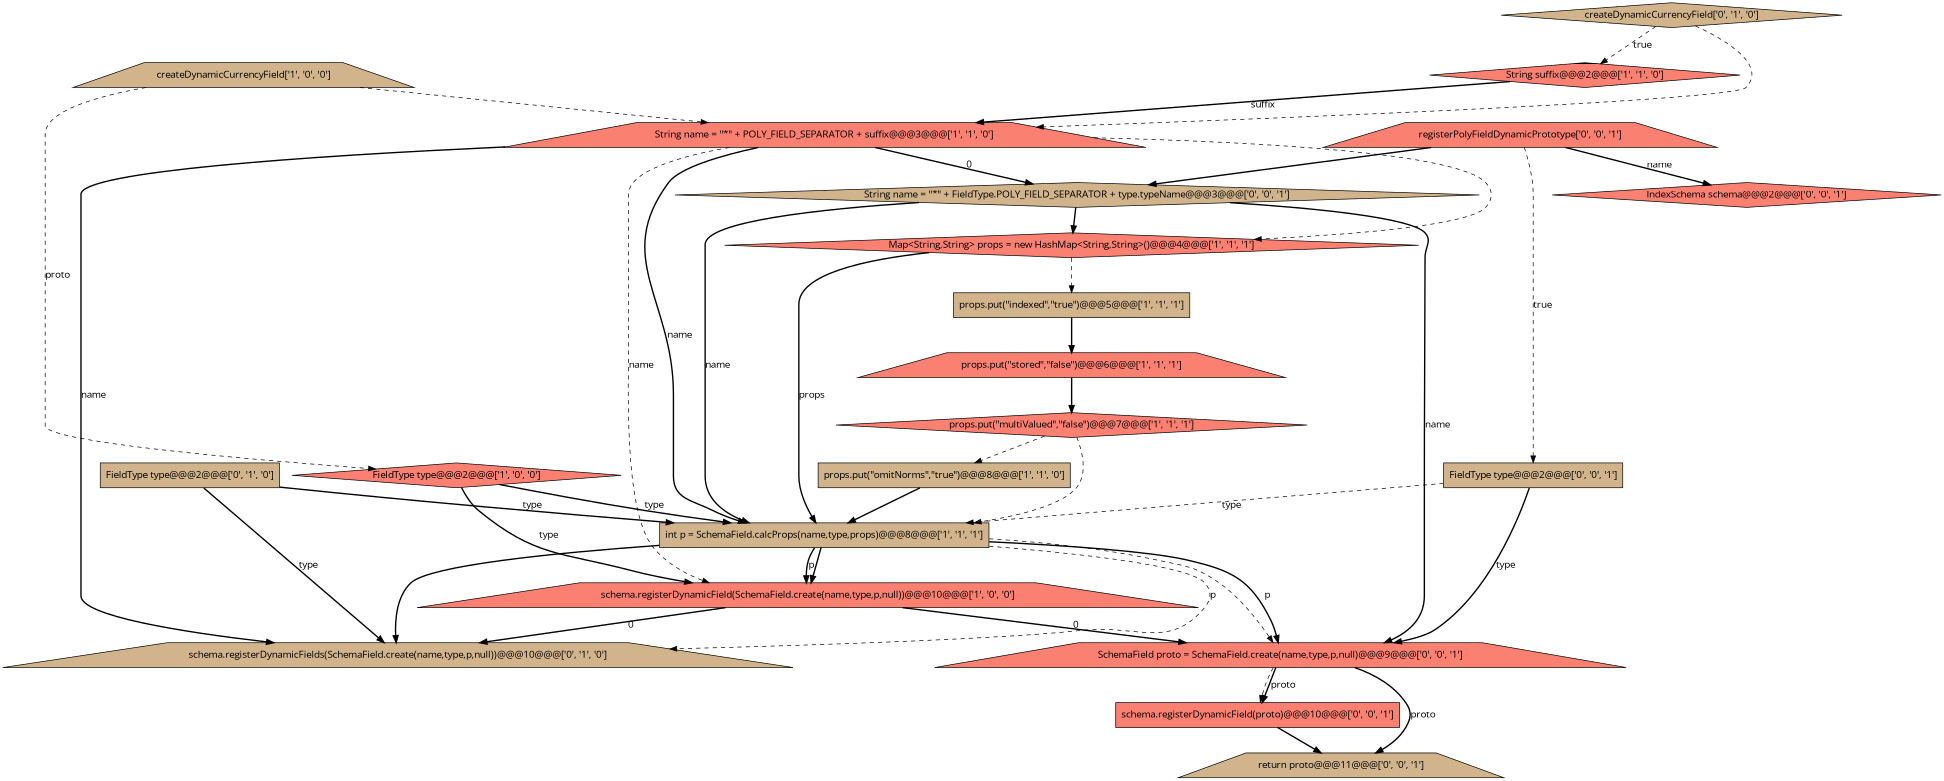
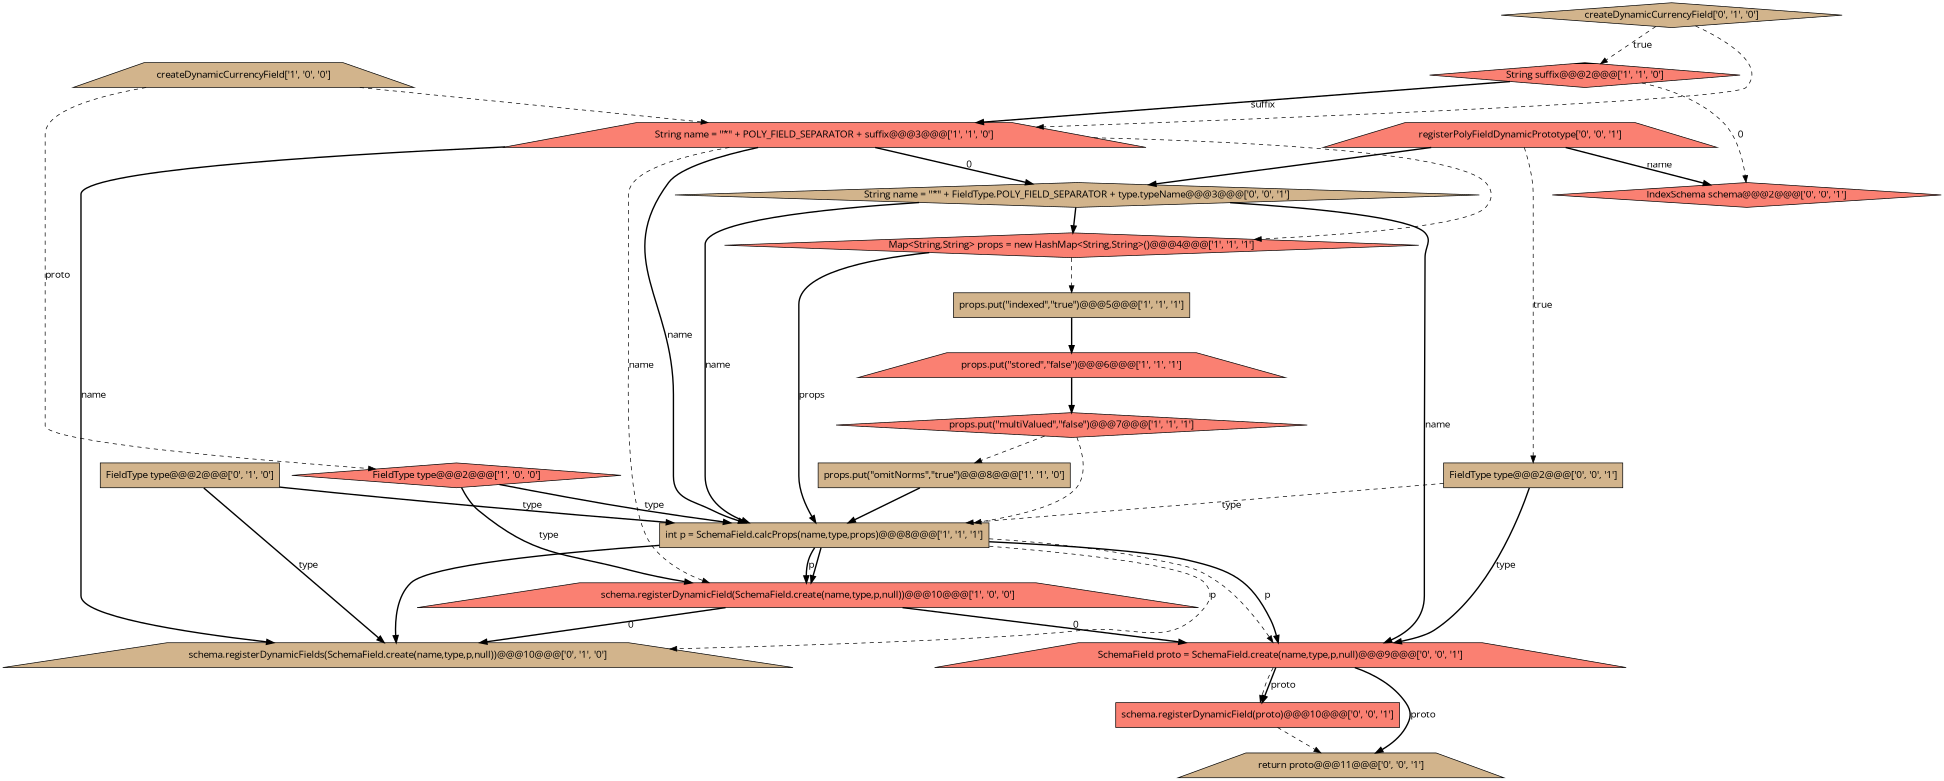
none -> (1711, 112)
(1296, 738) -> (1296, 738)
